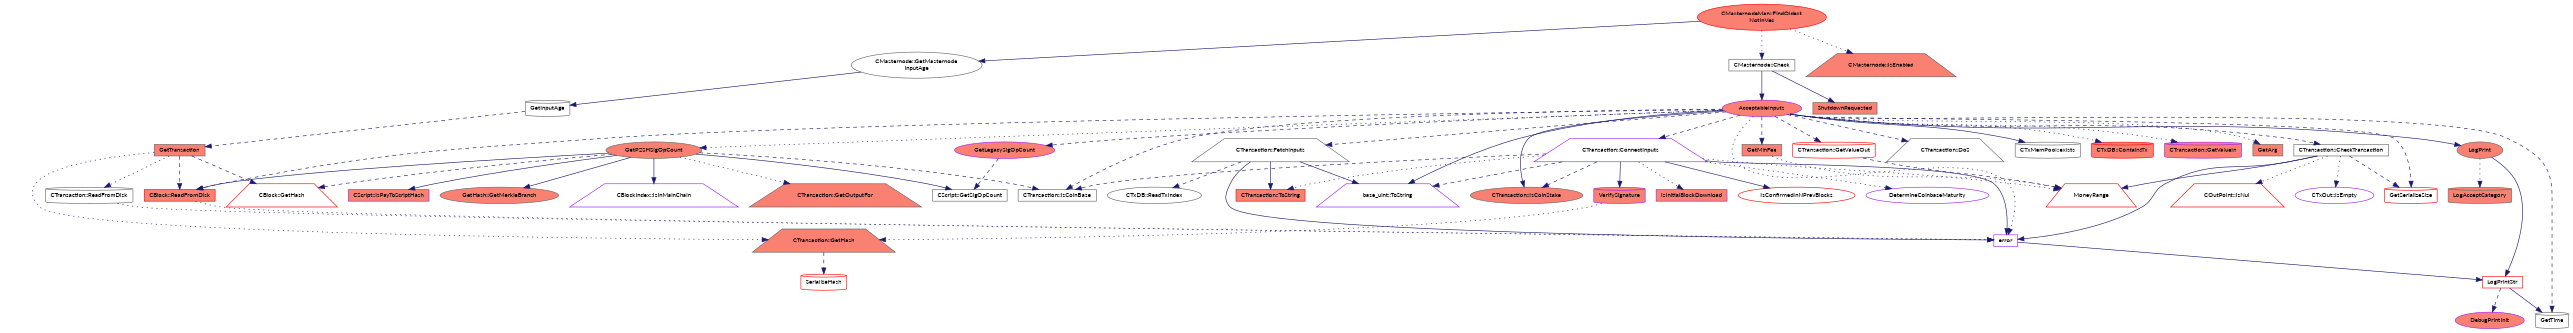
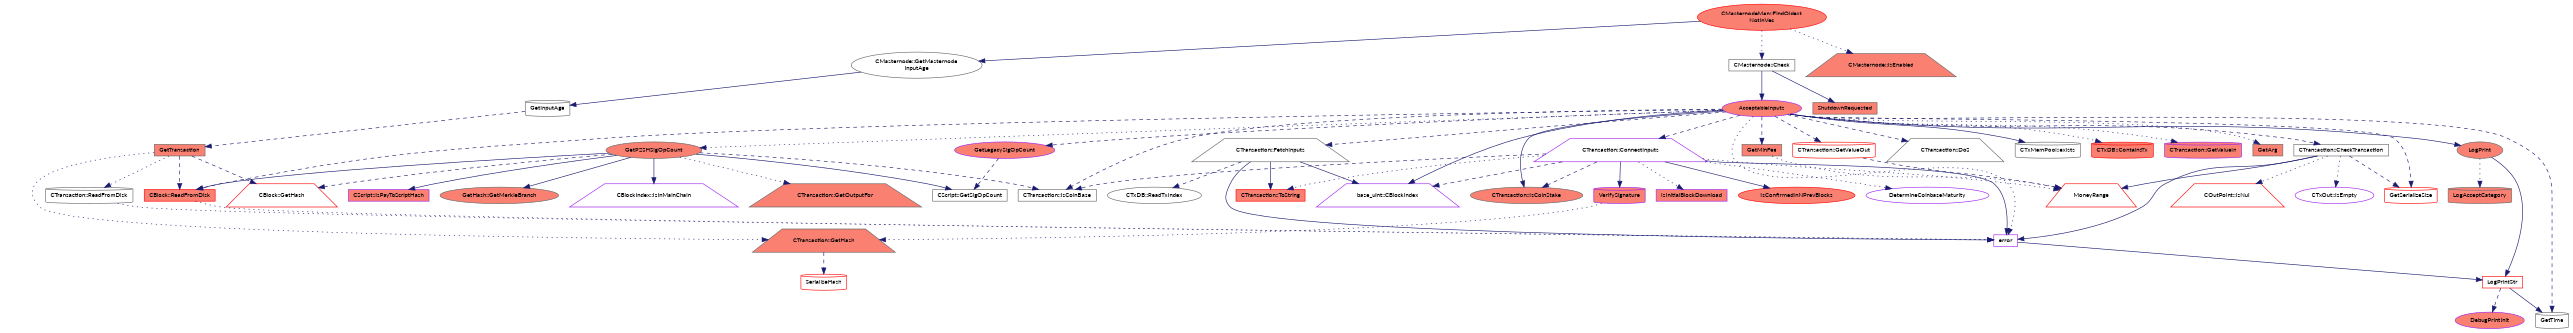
(1388, 195) -> (1388, 195)
(1797, 195) -> (1797, 195)
